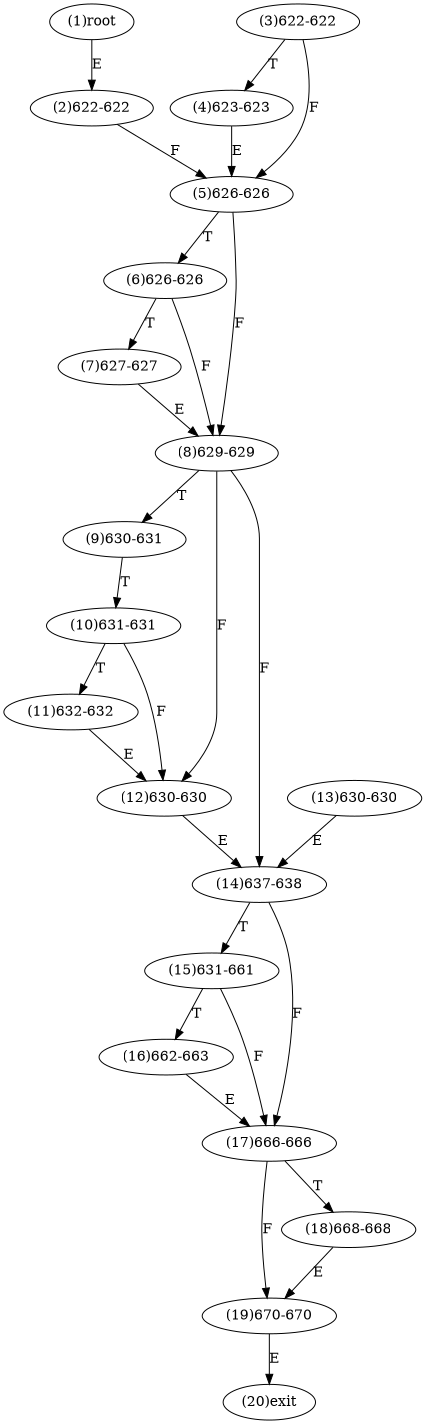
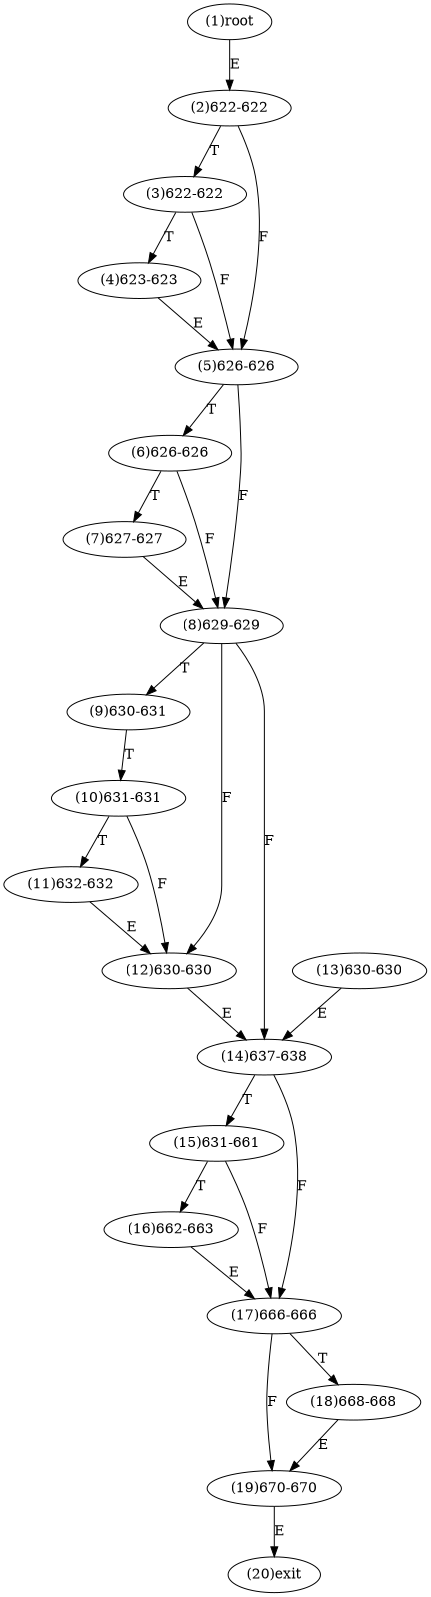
none -> (210, 147)
